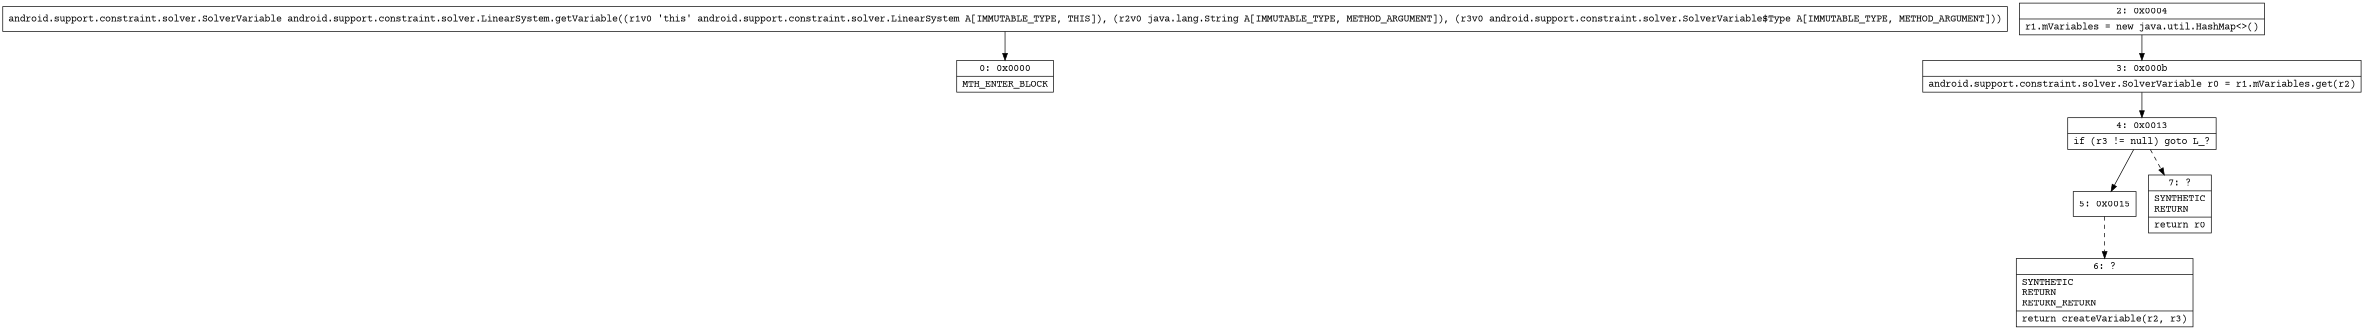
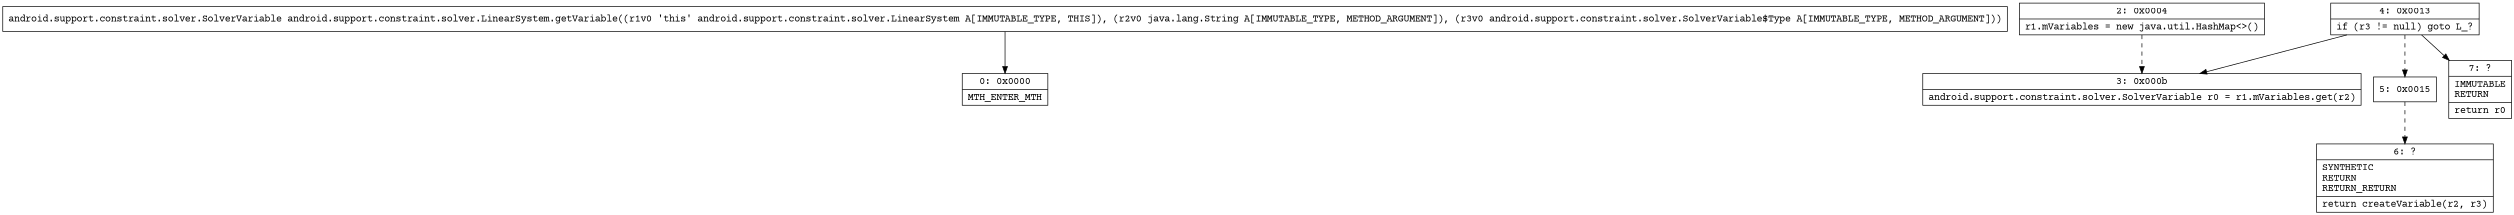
(2142, 44) -> (2142, 51)
(1005, 84) -> (1005, 97)
(2142, 101) -> (2277, 53)
(2156, 159) -> (2433, 45)
(2124, 167) -> (2405, 52)
(2180, 198) -> (2480, 84)
